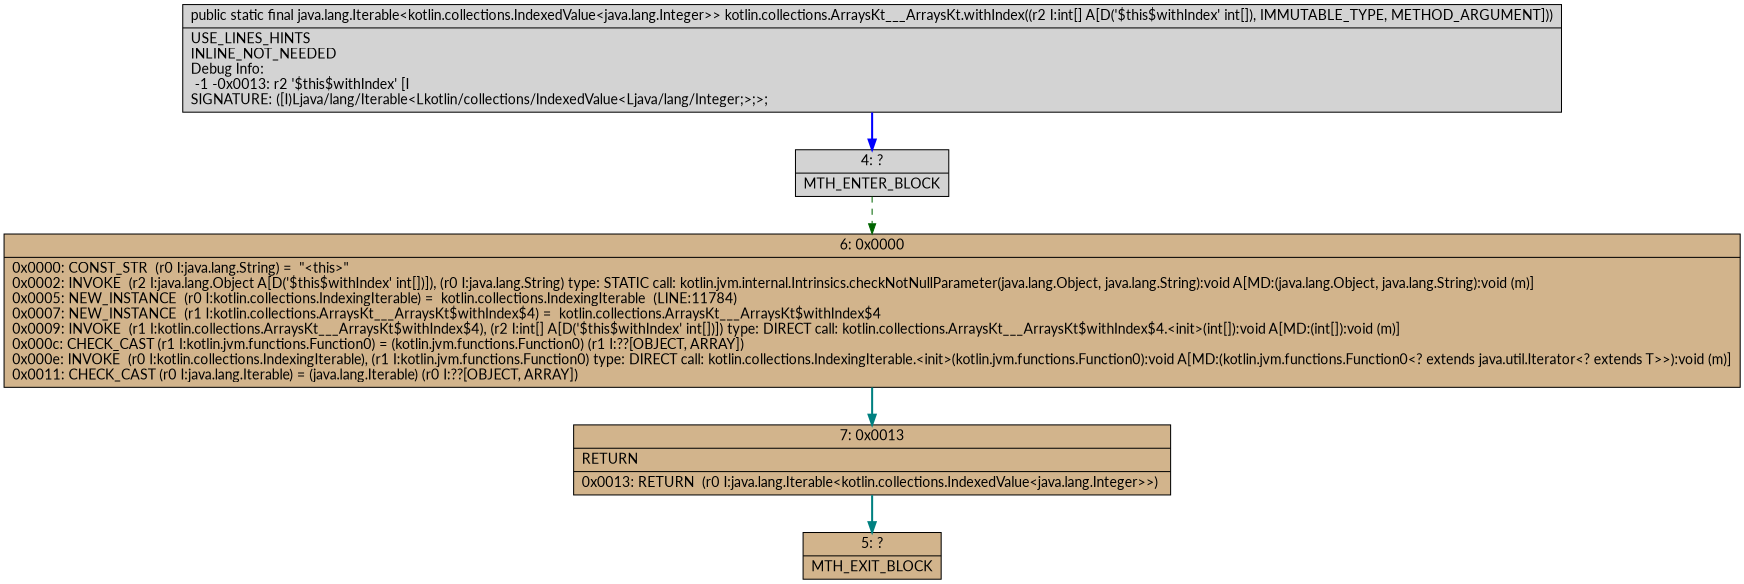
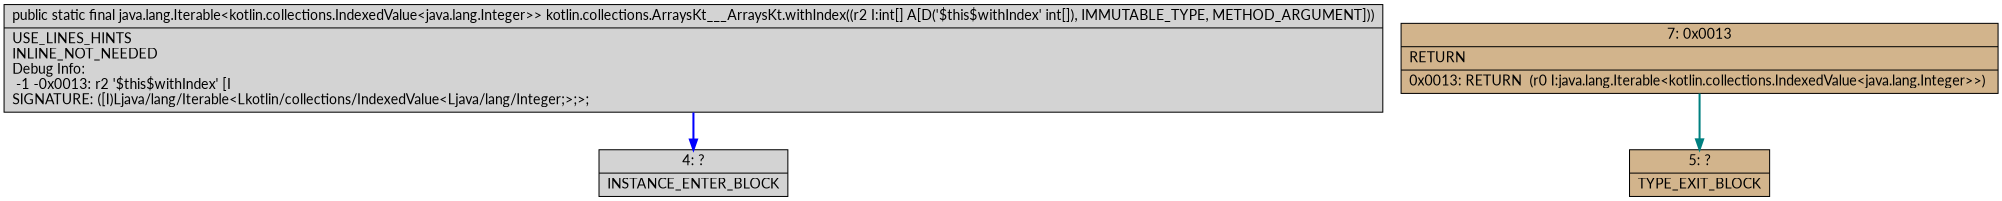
(872, 184) -> (693, 184)
(872, 311) -> none
(872, 567) -> (1700, 184)
